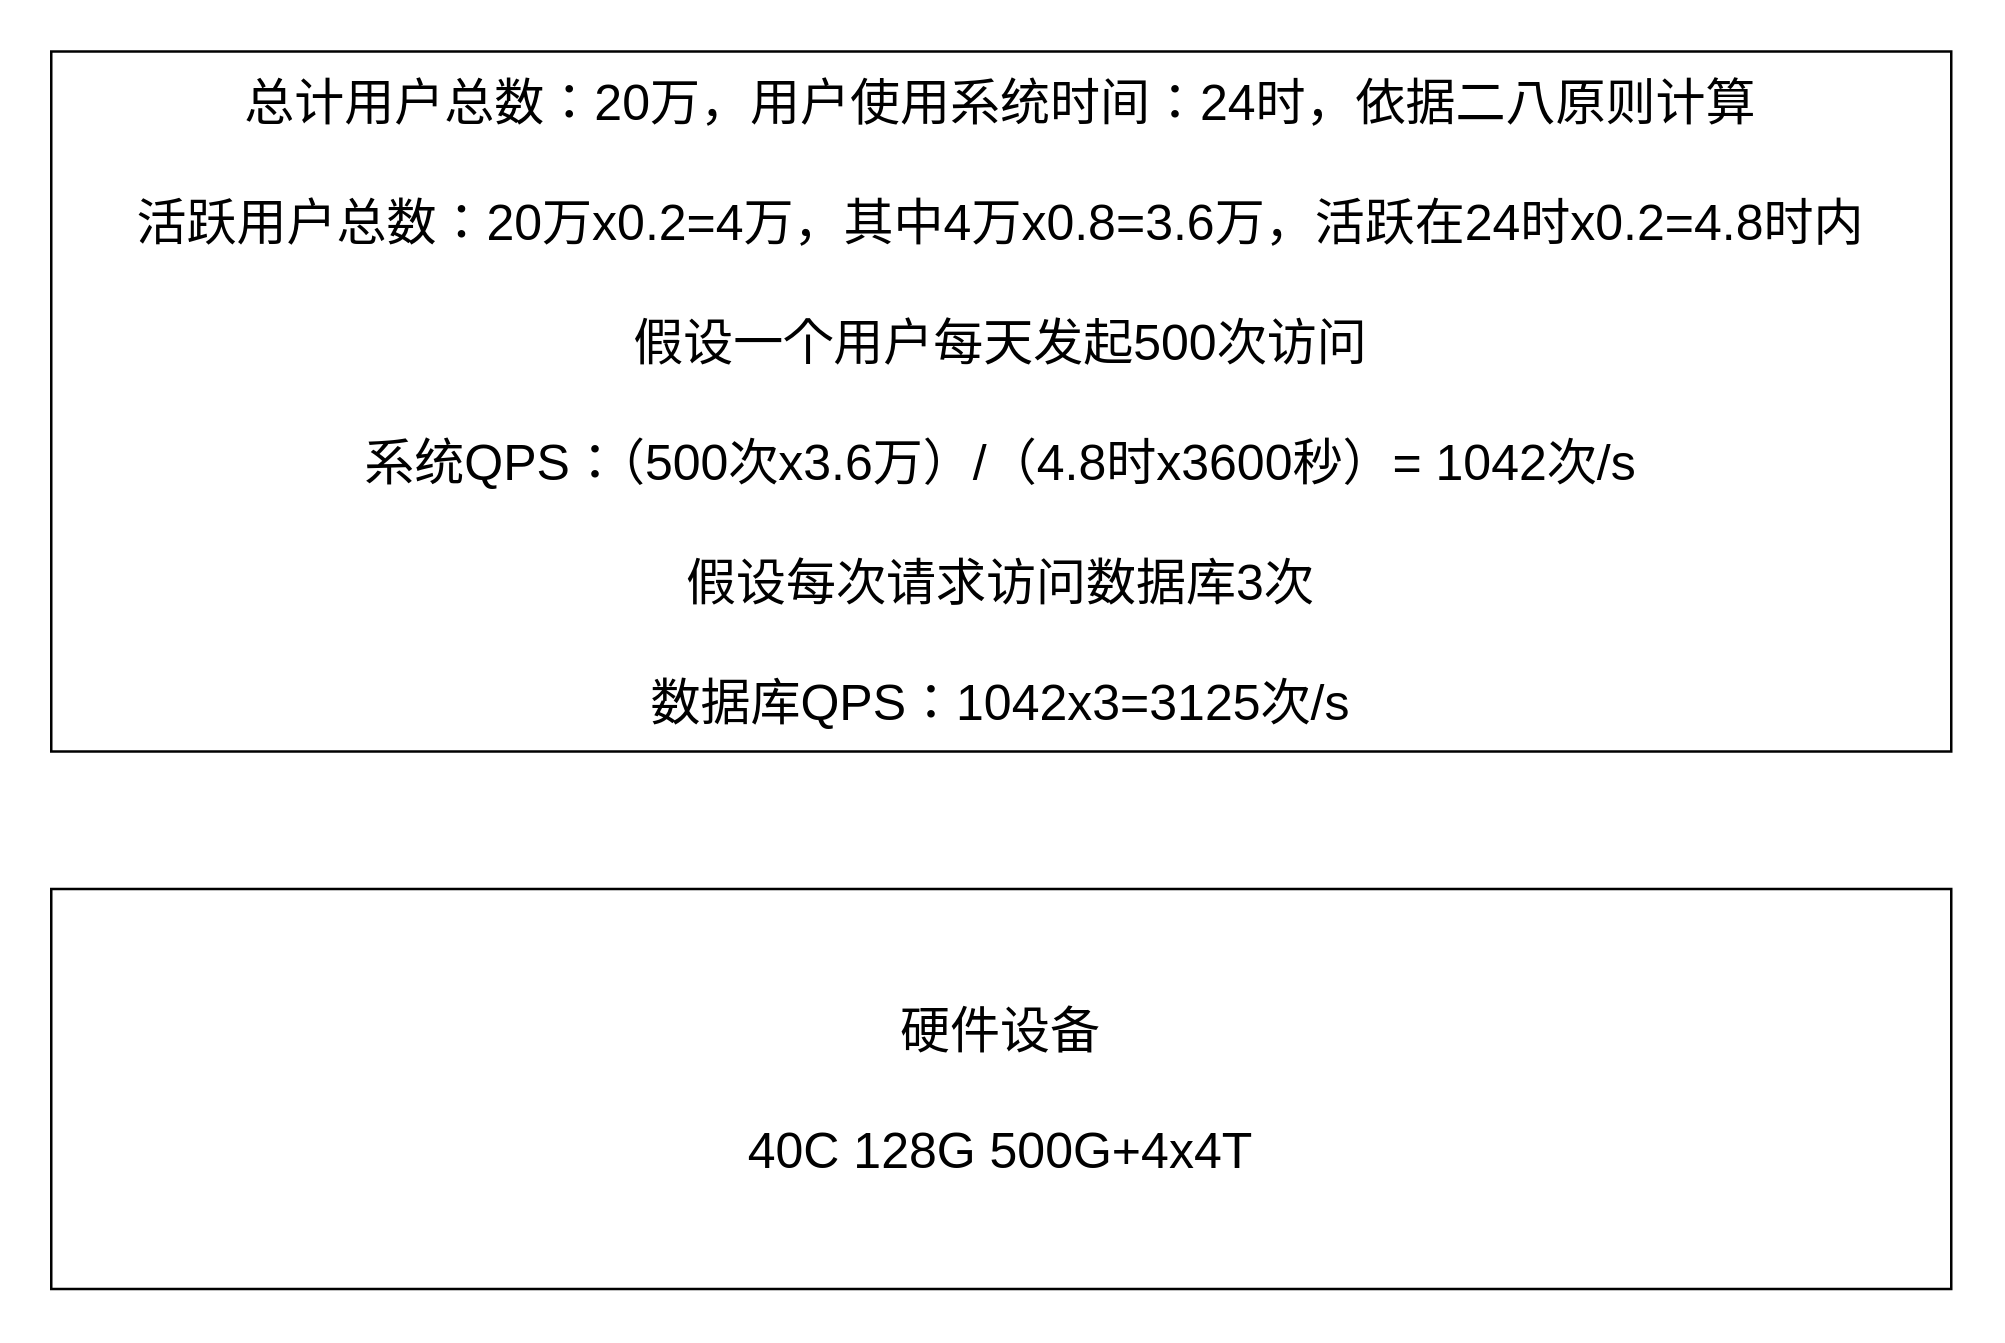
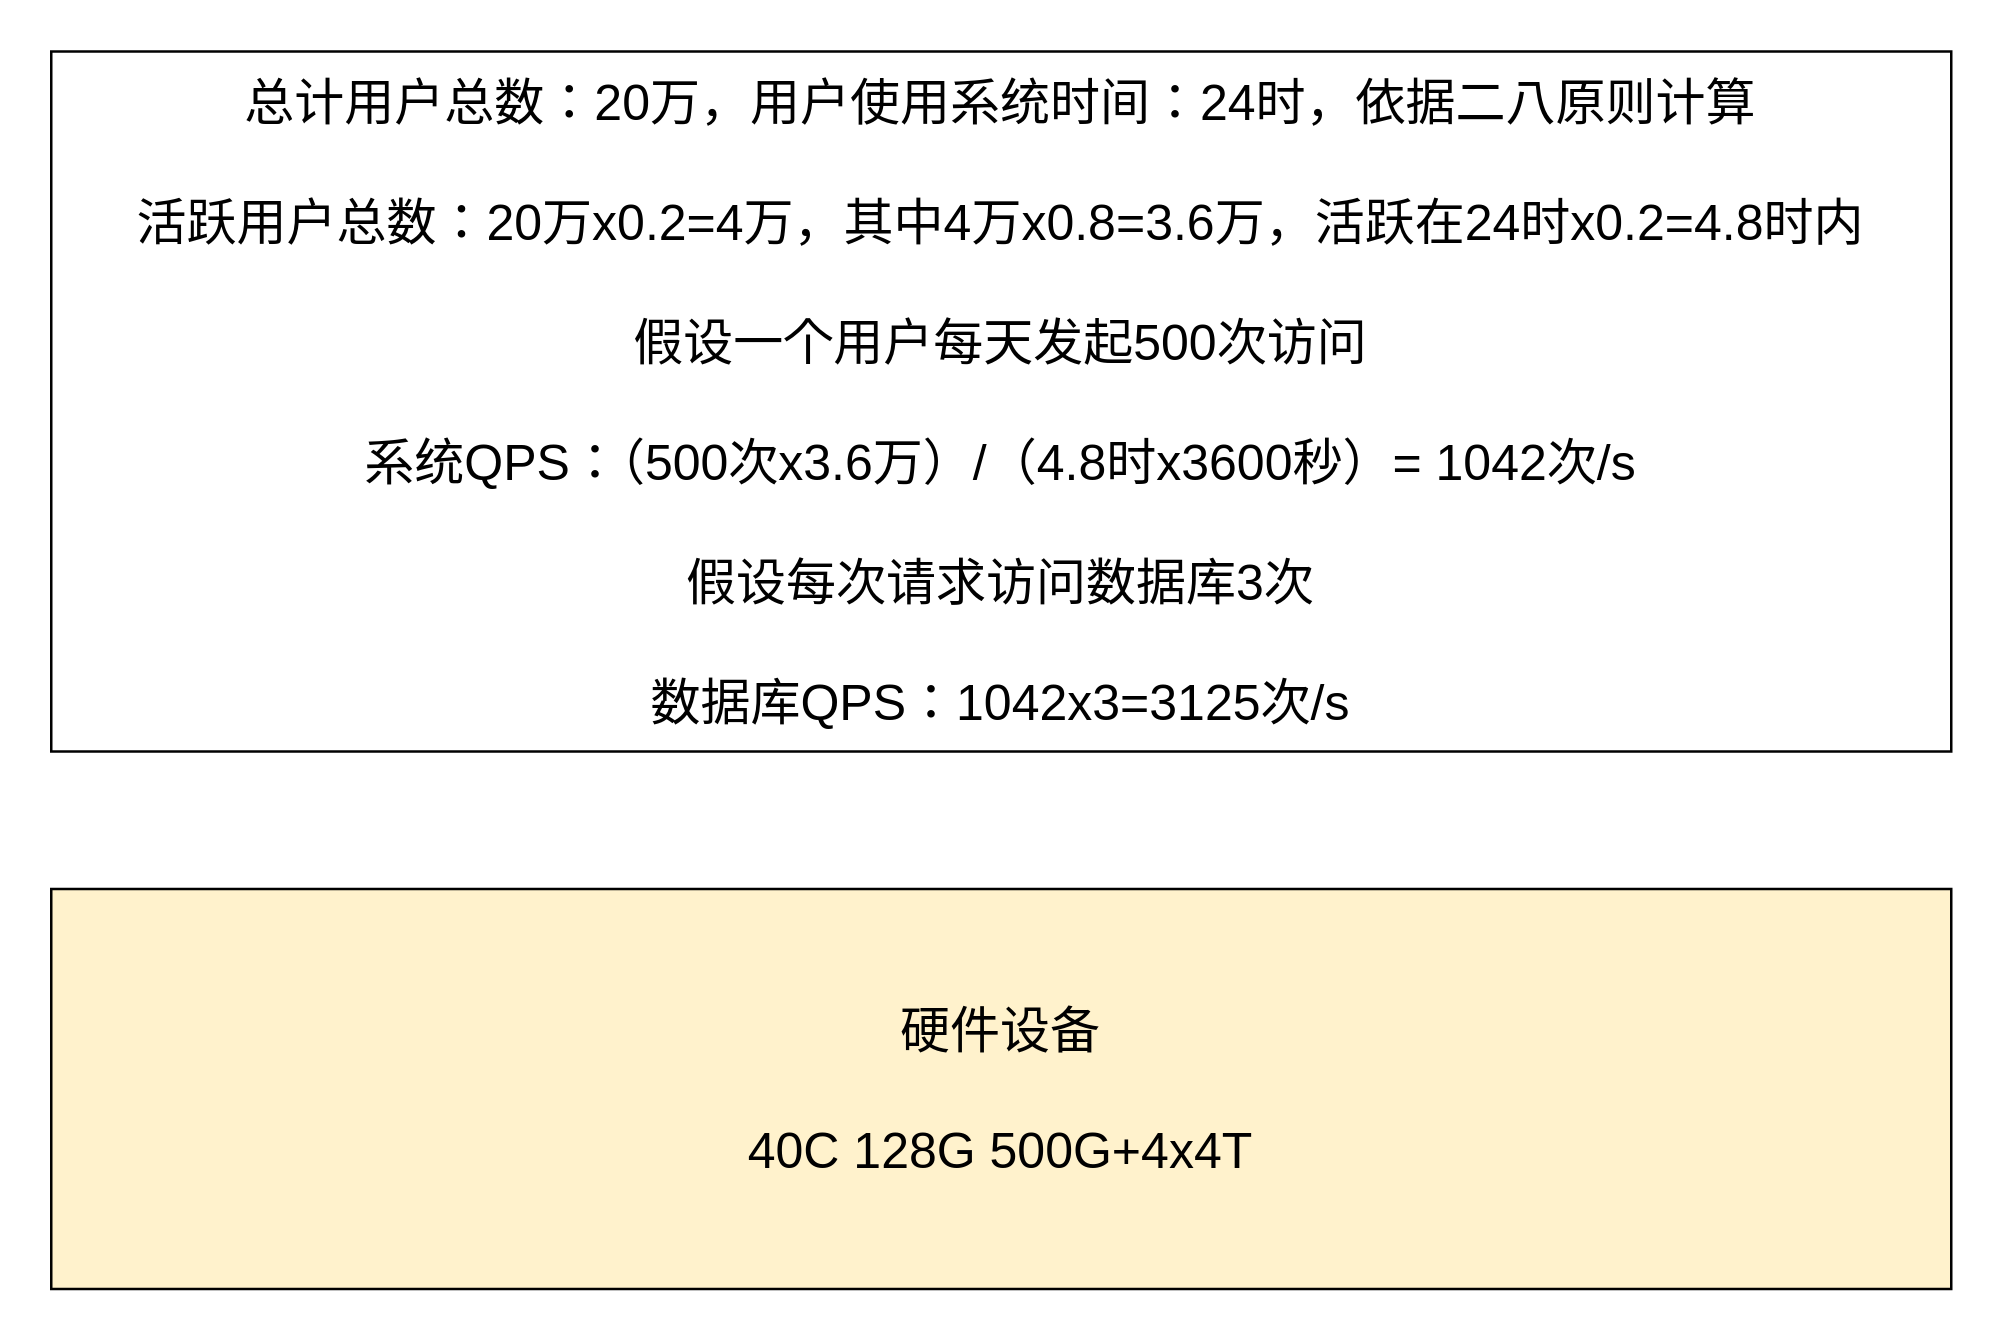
(1001, 1089) -> (1001, 1089)
